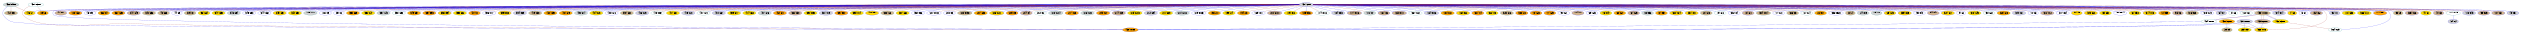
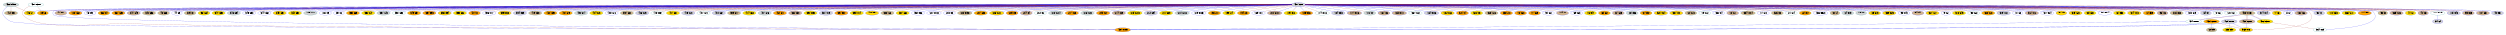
(734, 13) -> (734, 13)
(1448, 13) -> none
